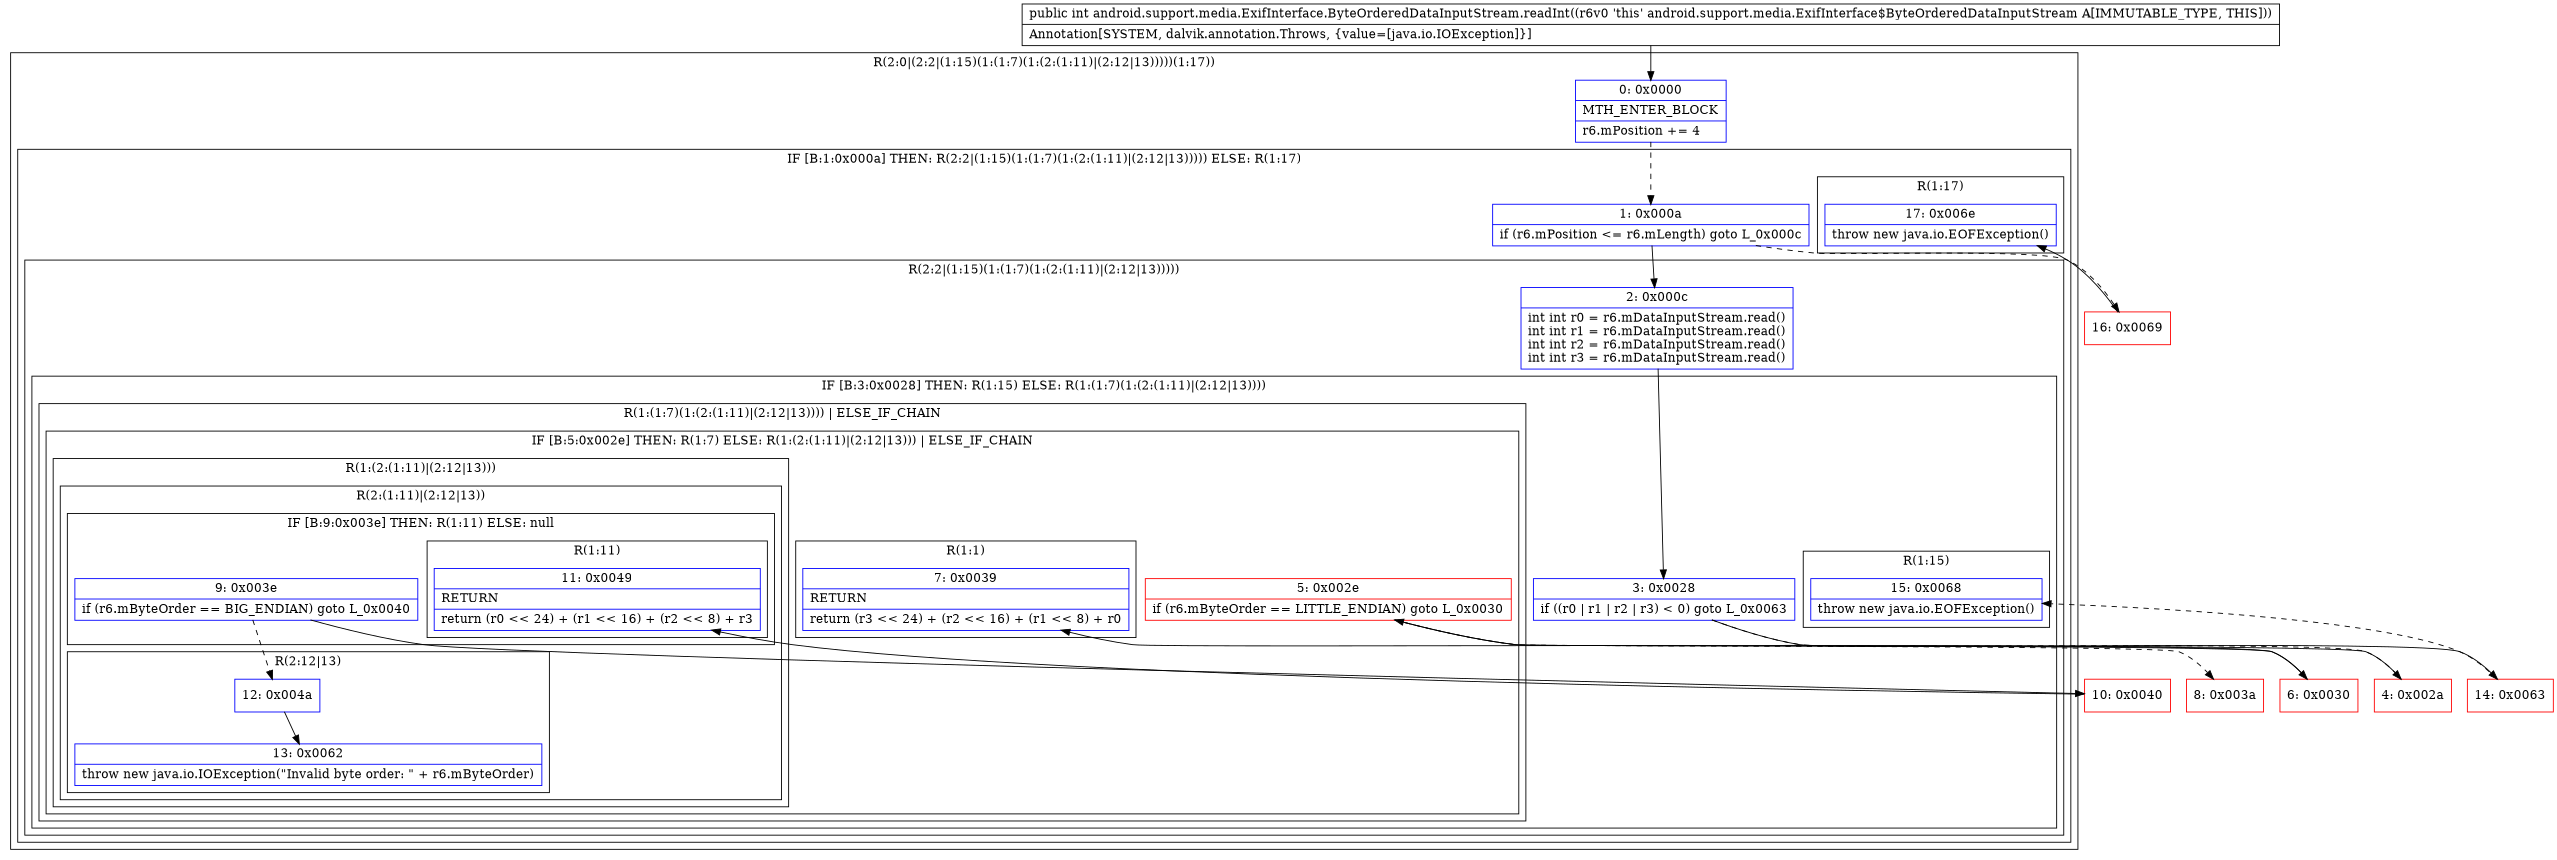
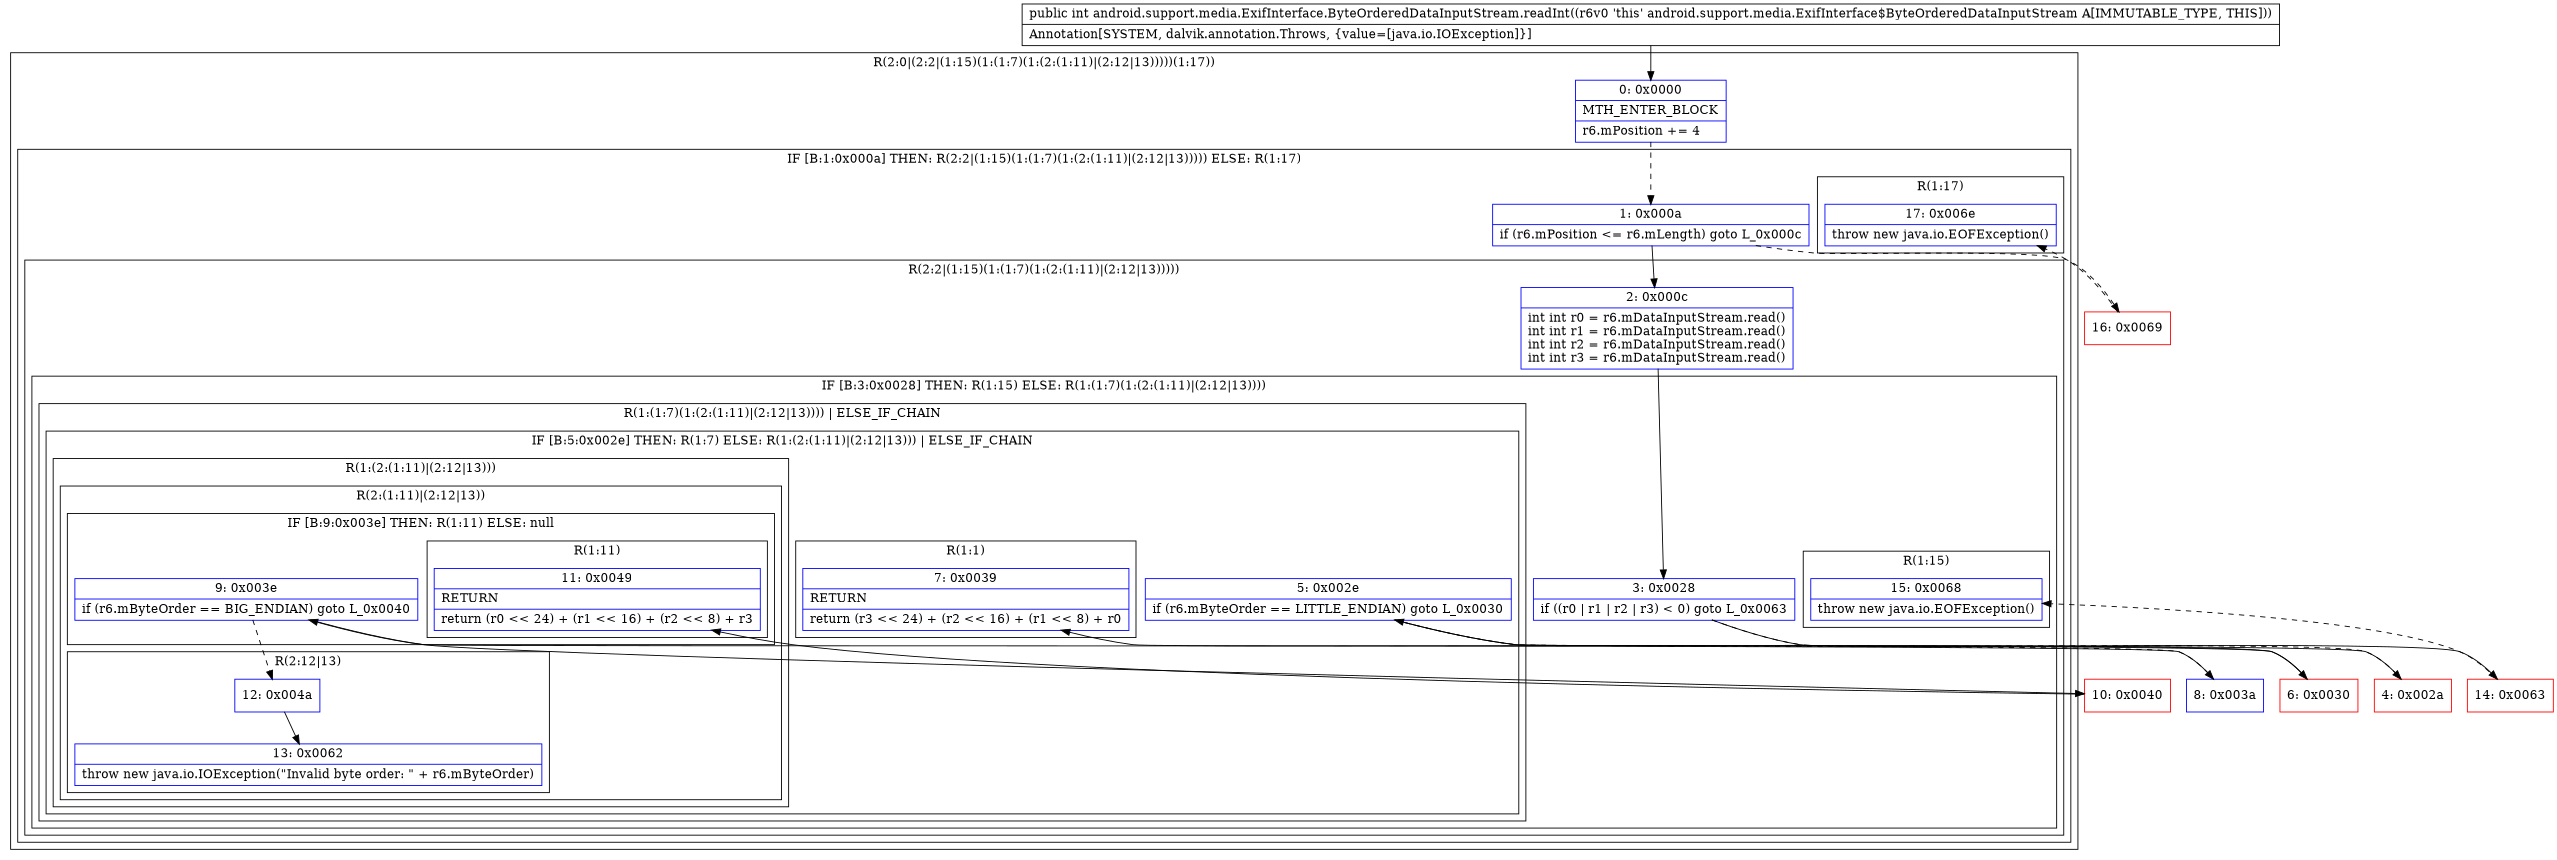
(2086, 275) -> (2086, 275)
(1328, 599) -> (1328, 599)
none -> (1079, 646)
(2225, 696) -> (2225, 696)
